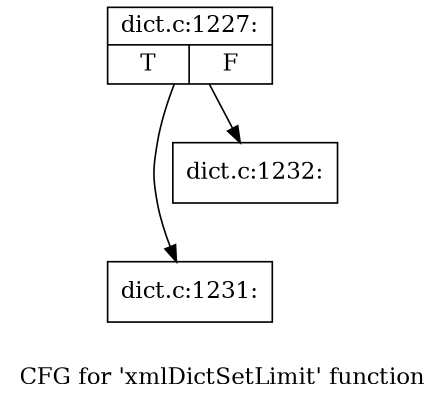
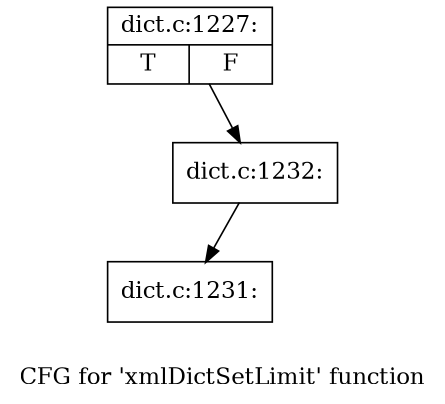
(154, 165) -> (227, 225)
